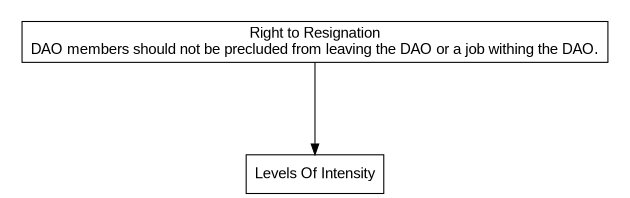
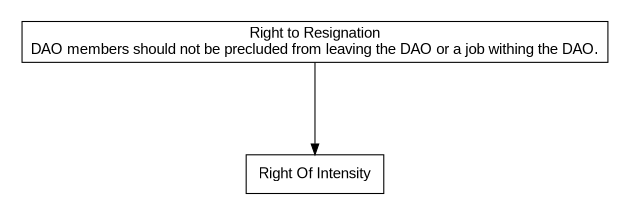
(315, 174) -> (315, 174)
